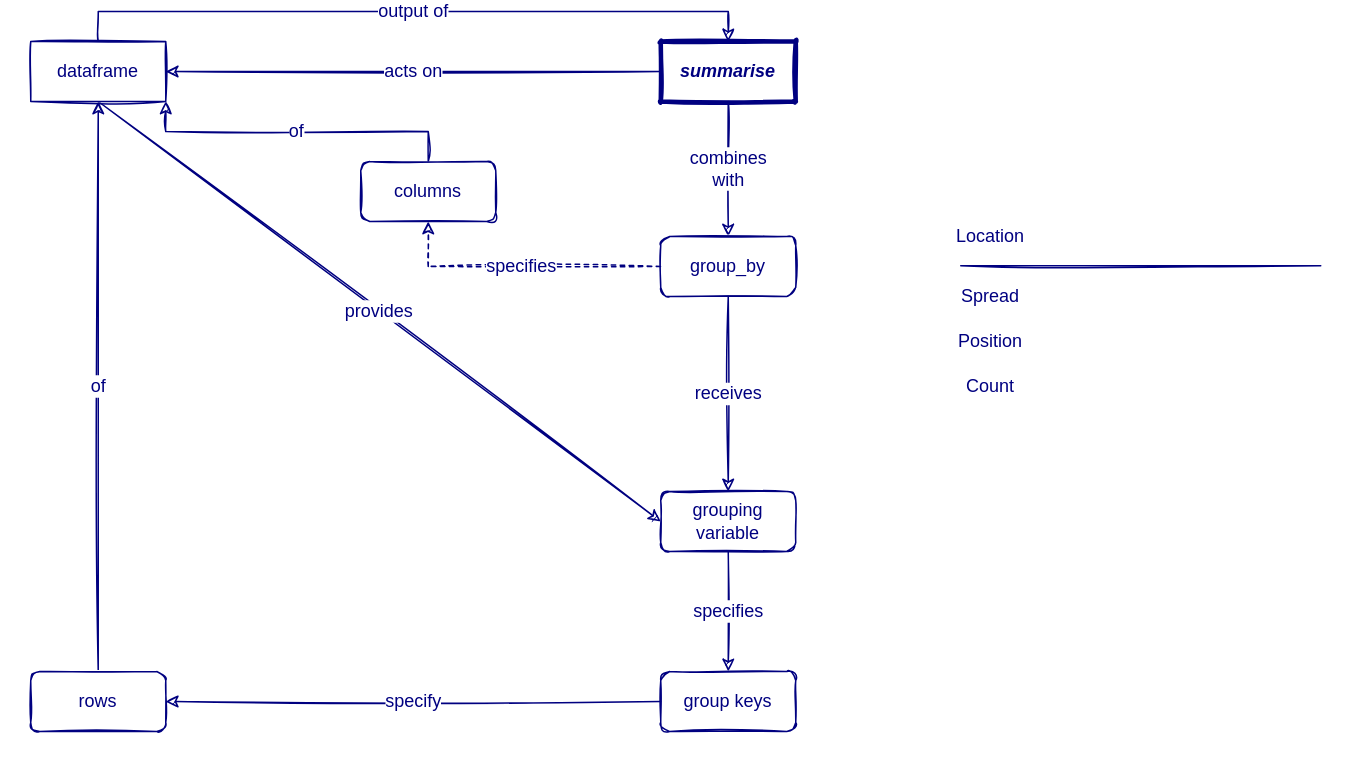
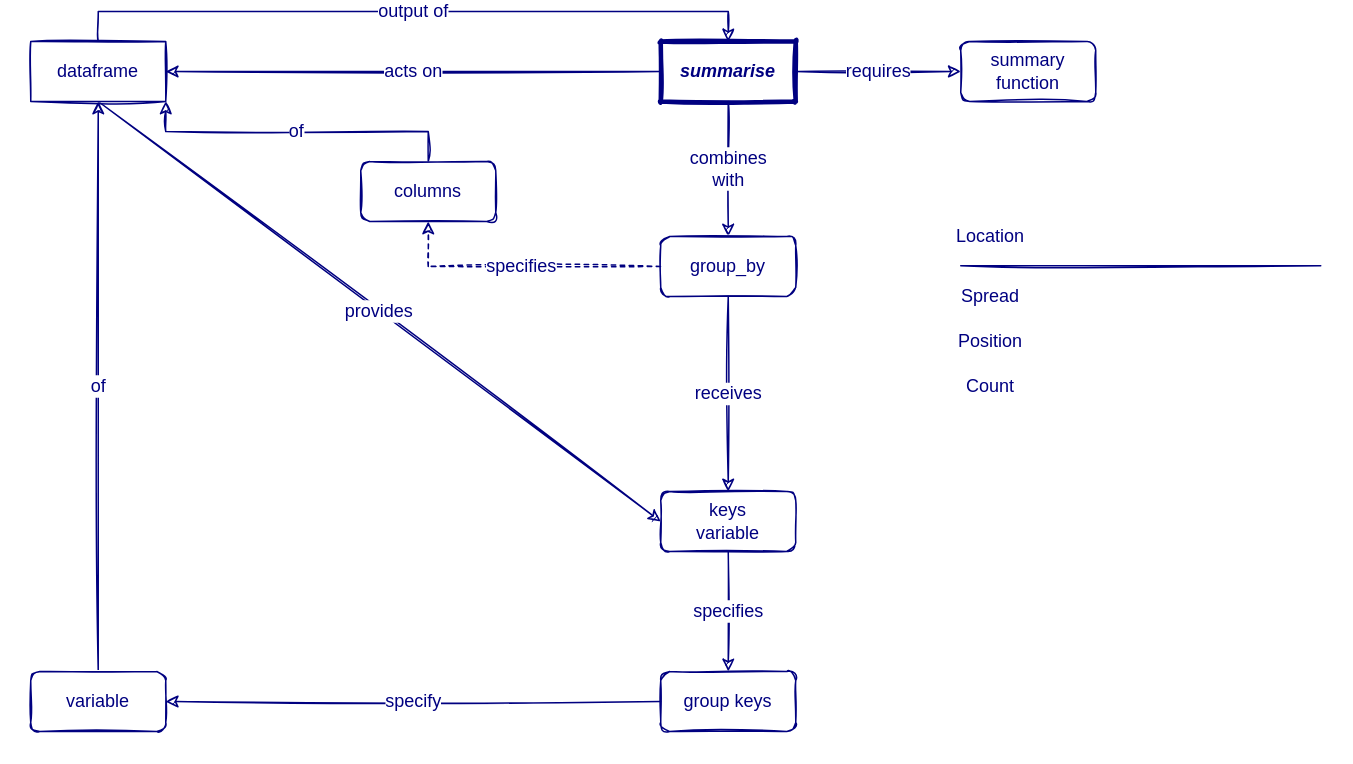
none -> (874, 71)
none -> (1028, 71)
(728, 521) -> (728, 521)
(98, 701) -> (98, 701)
